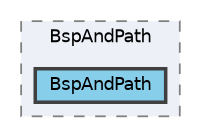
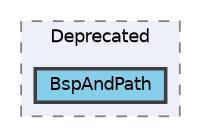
(100, 38) -> (100, 38)
